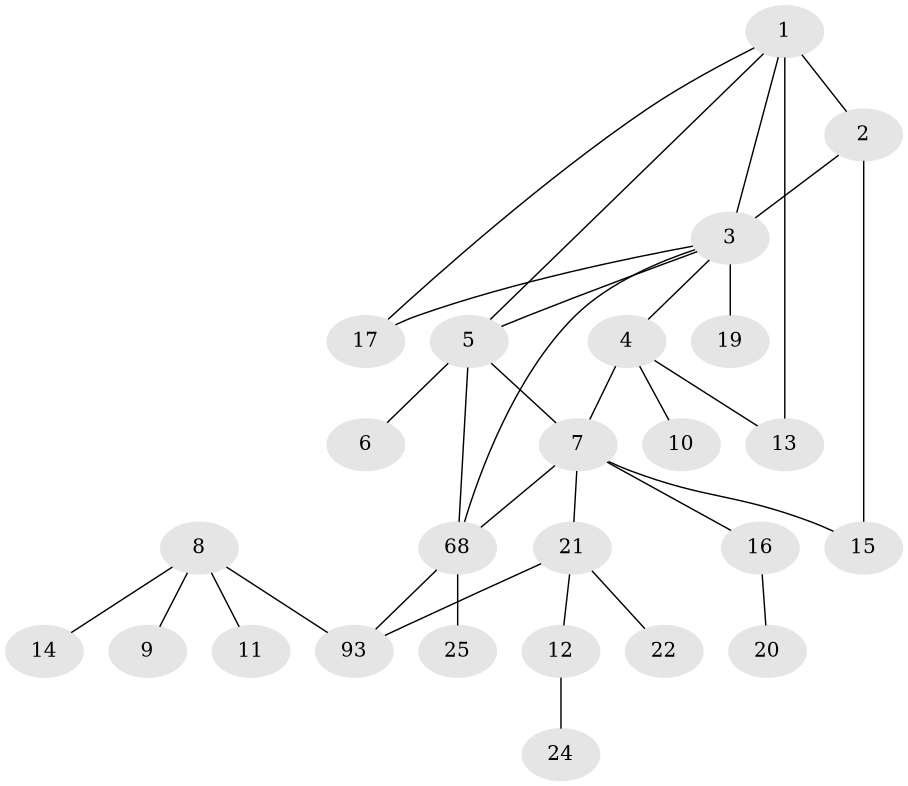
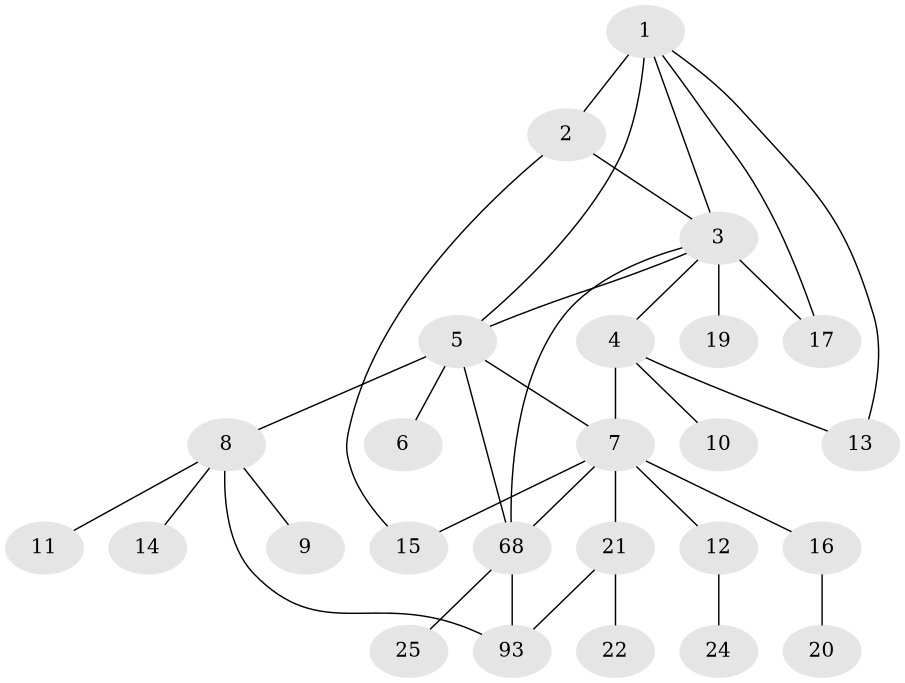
none -> (342, 393)
(567, 600) -> (667, 496)
